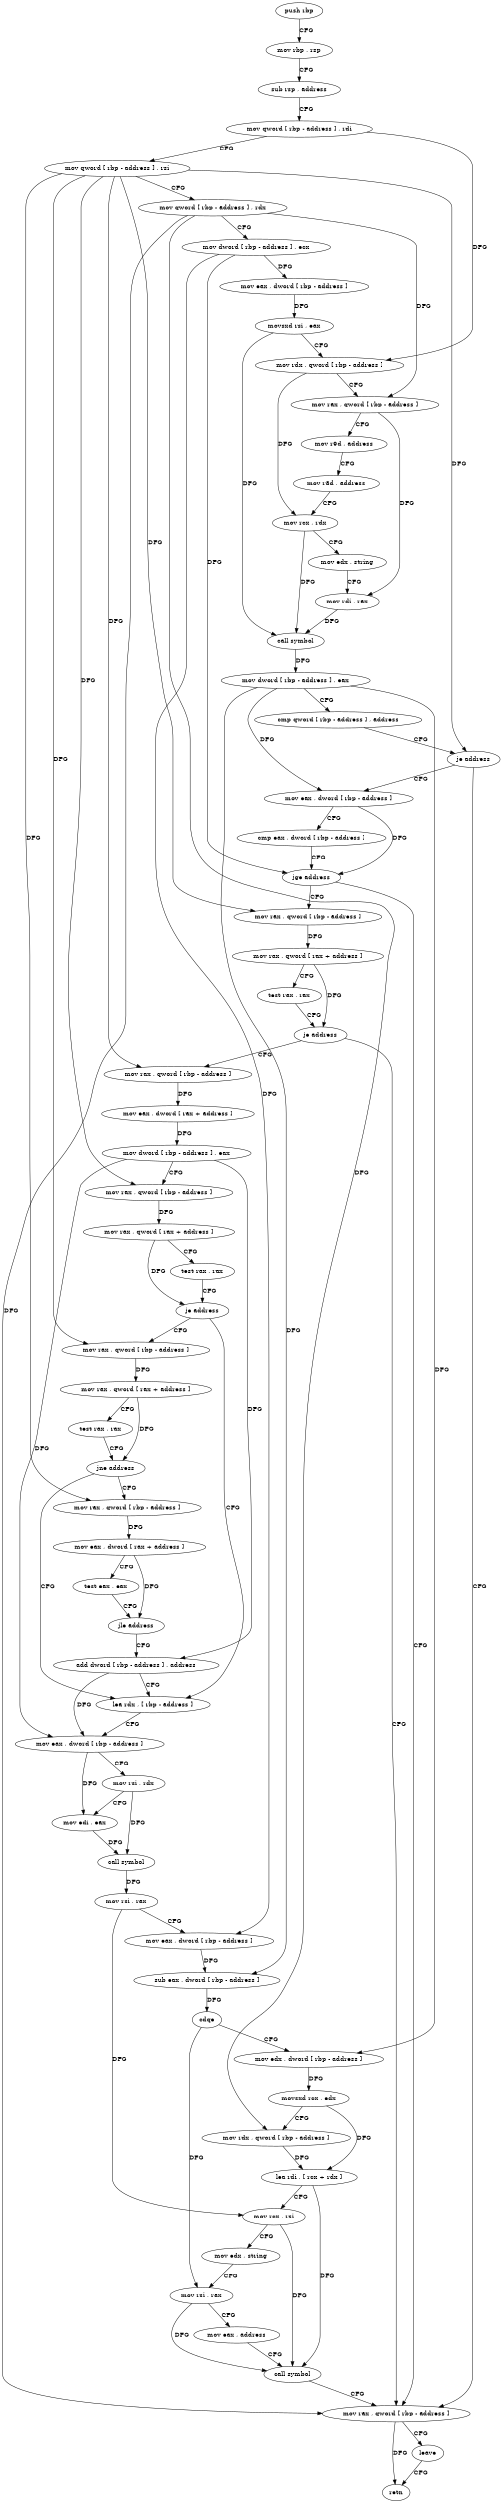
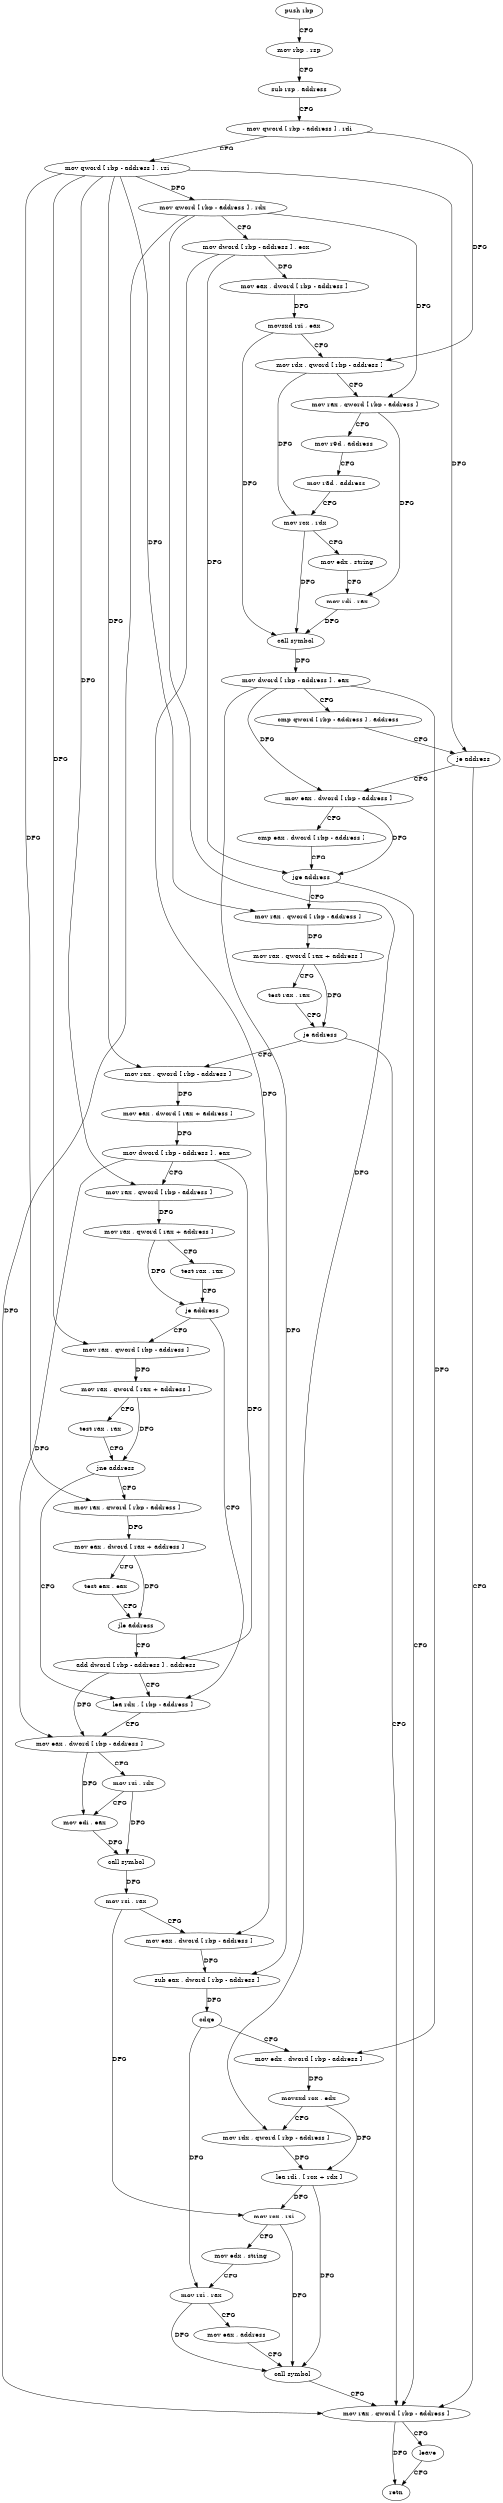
(178, 188) -> (178, 188)
(301, 2197) -> (301, 2197)
